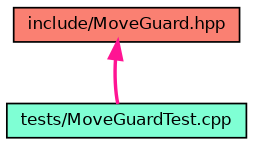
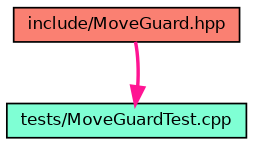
(115, 81) -> (138, 64)
